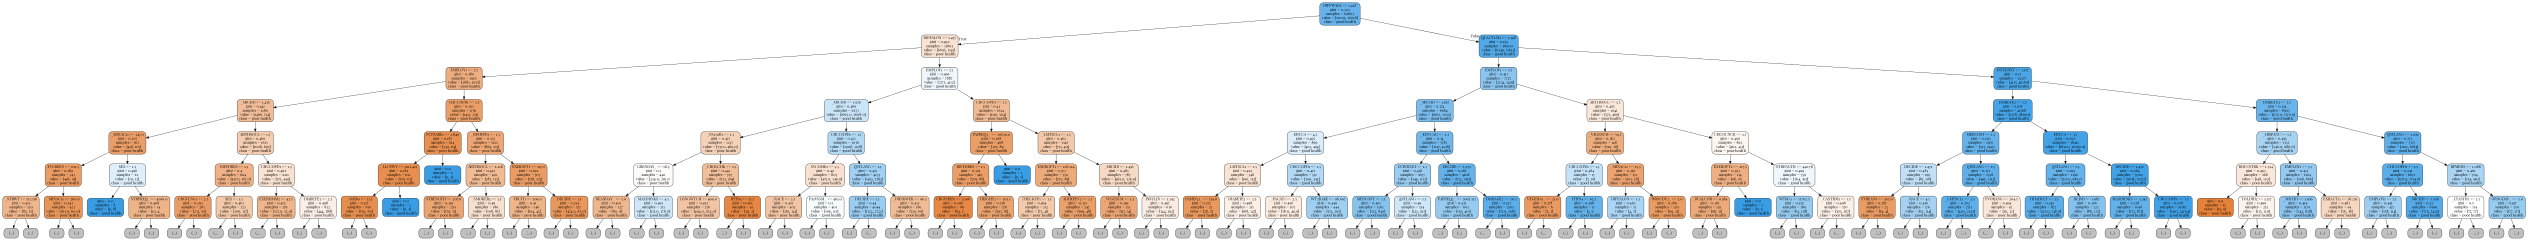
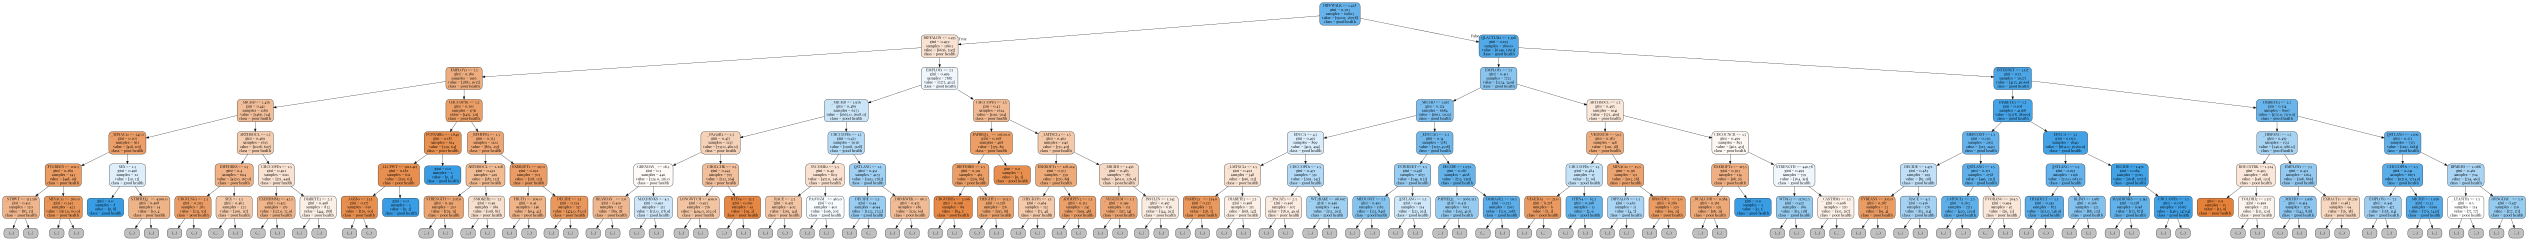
(1012, 175) -> (1012, 175)
